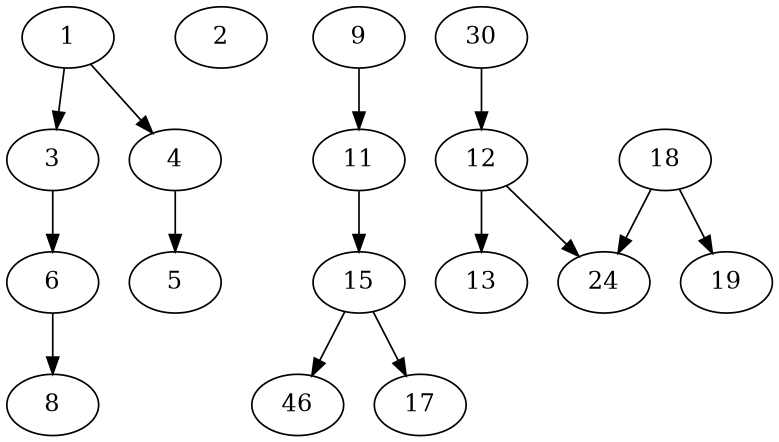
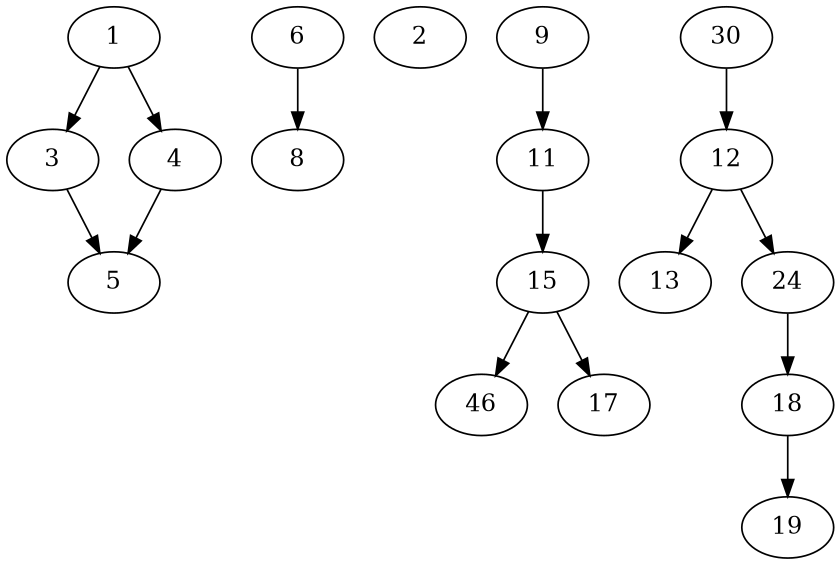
(53, 213) -> (79, 214)
(639, 214) -> (788, 335)
